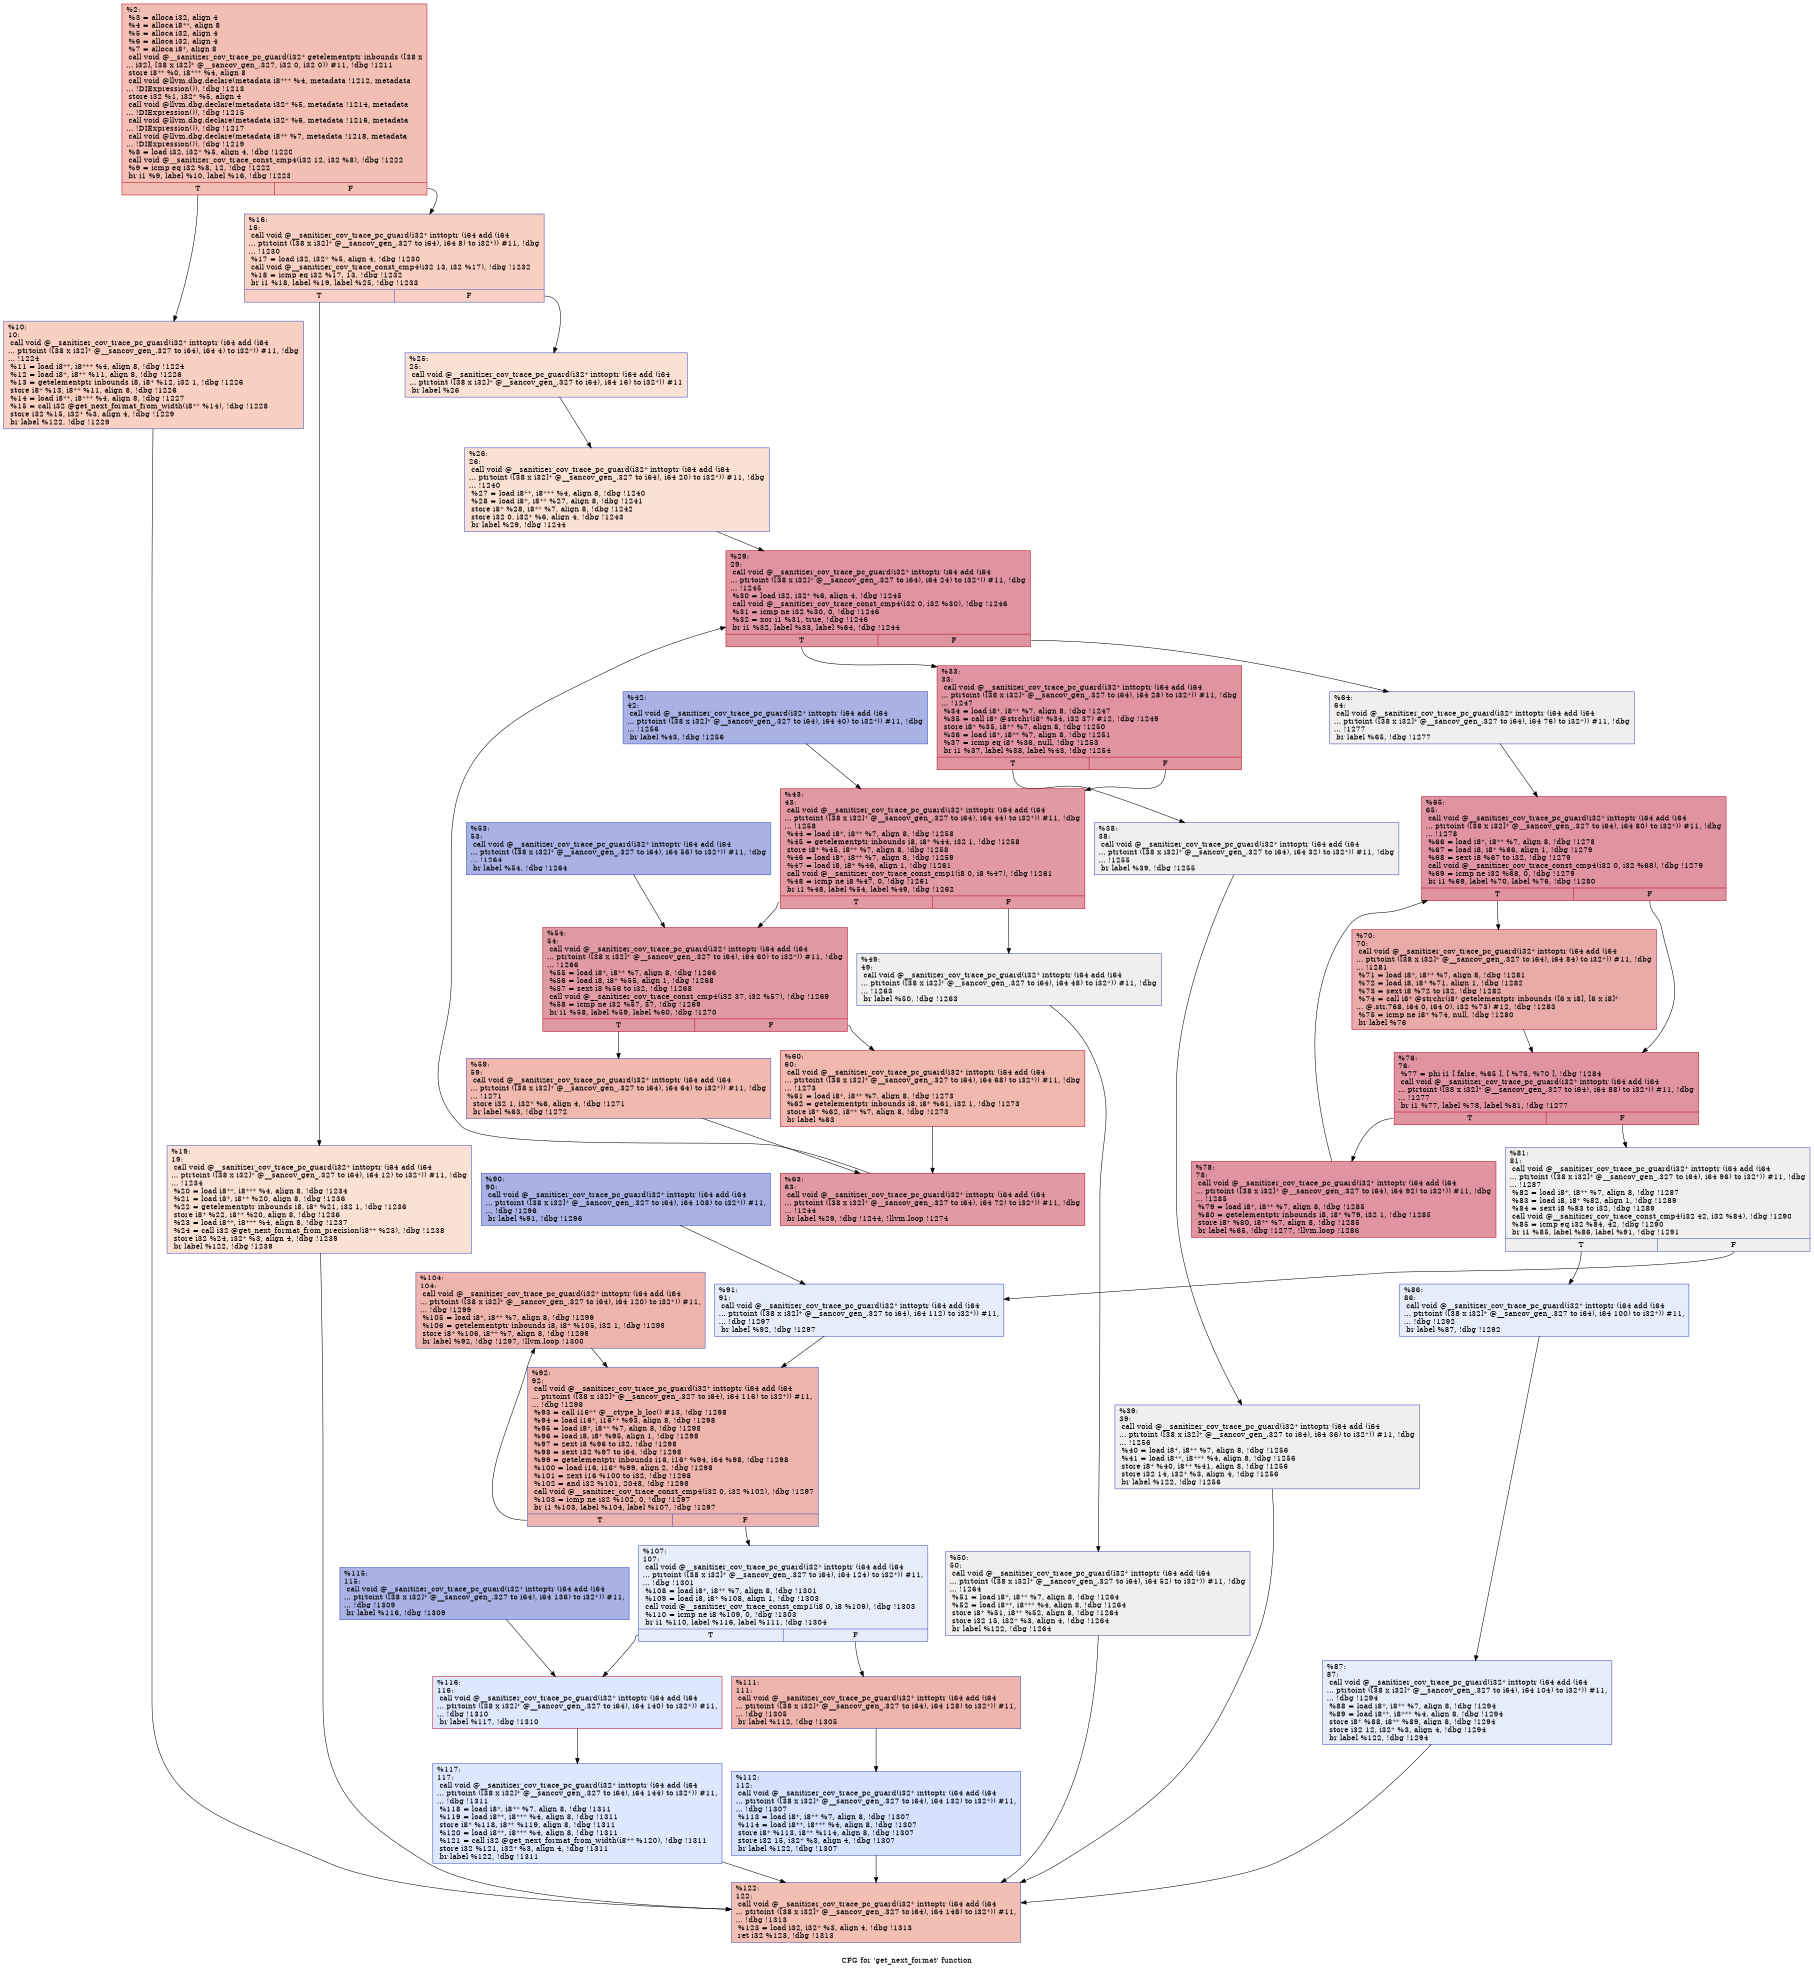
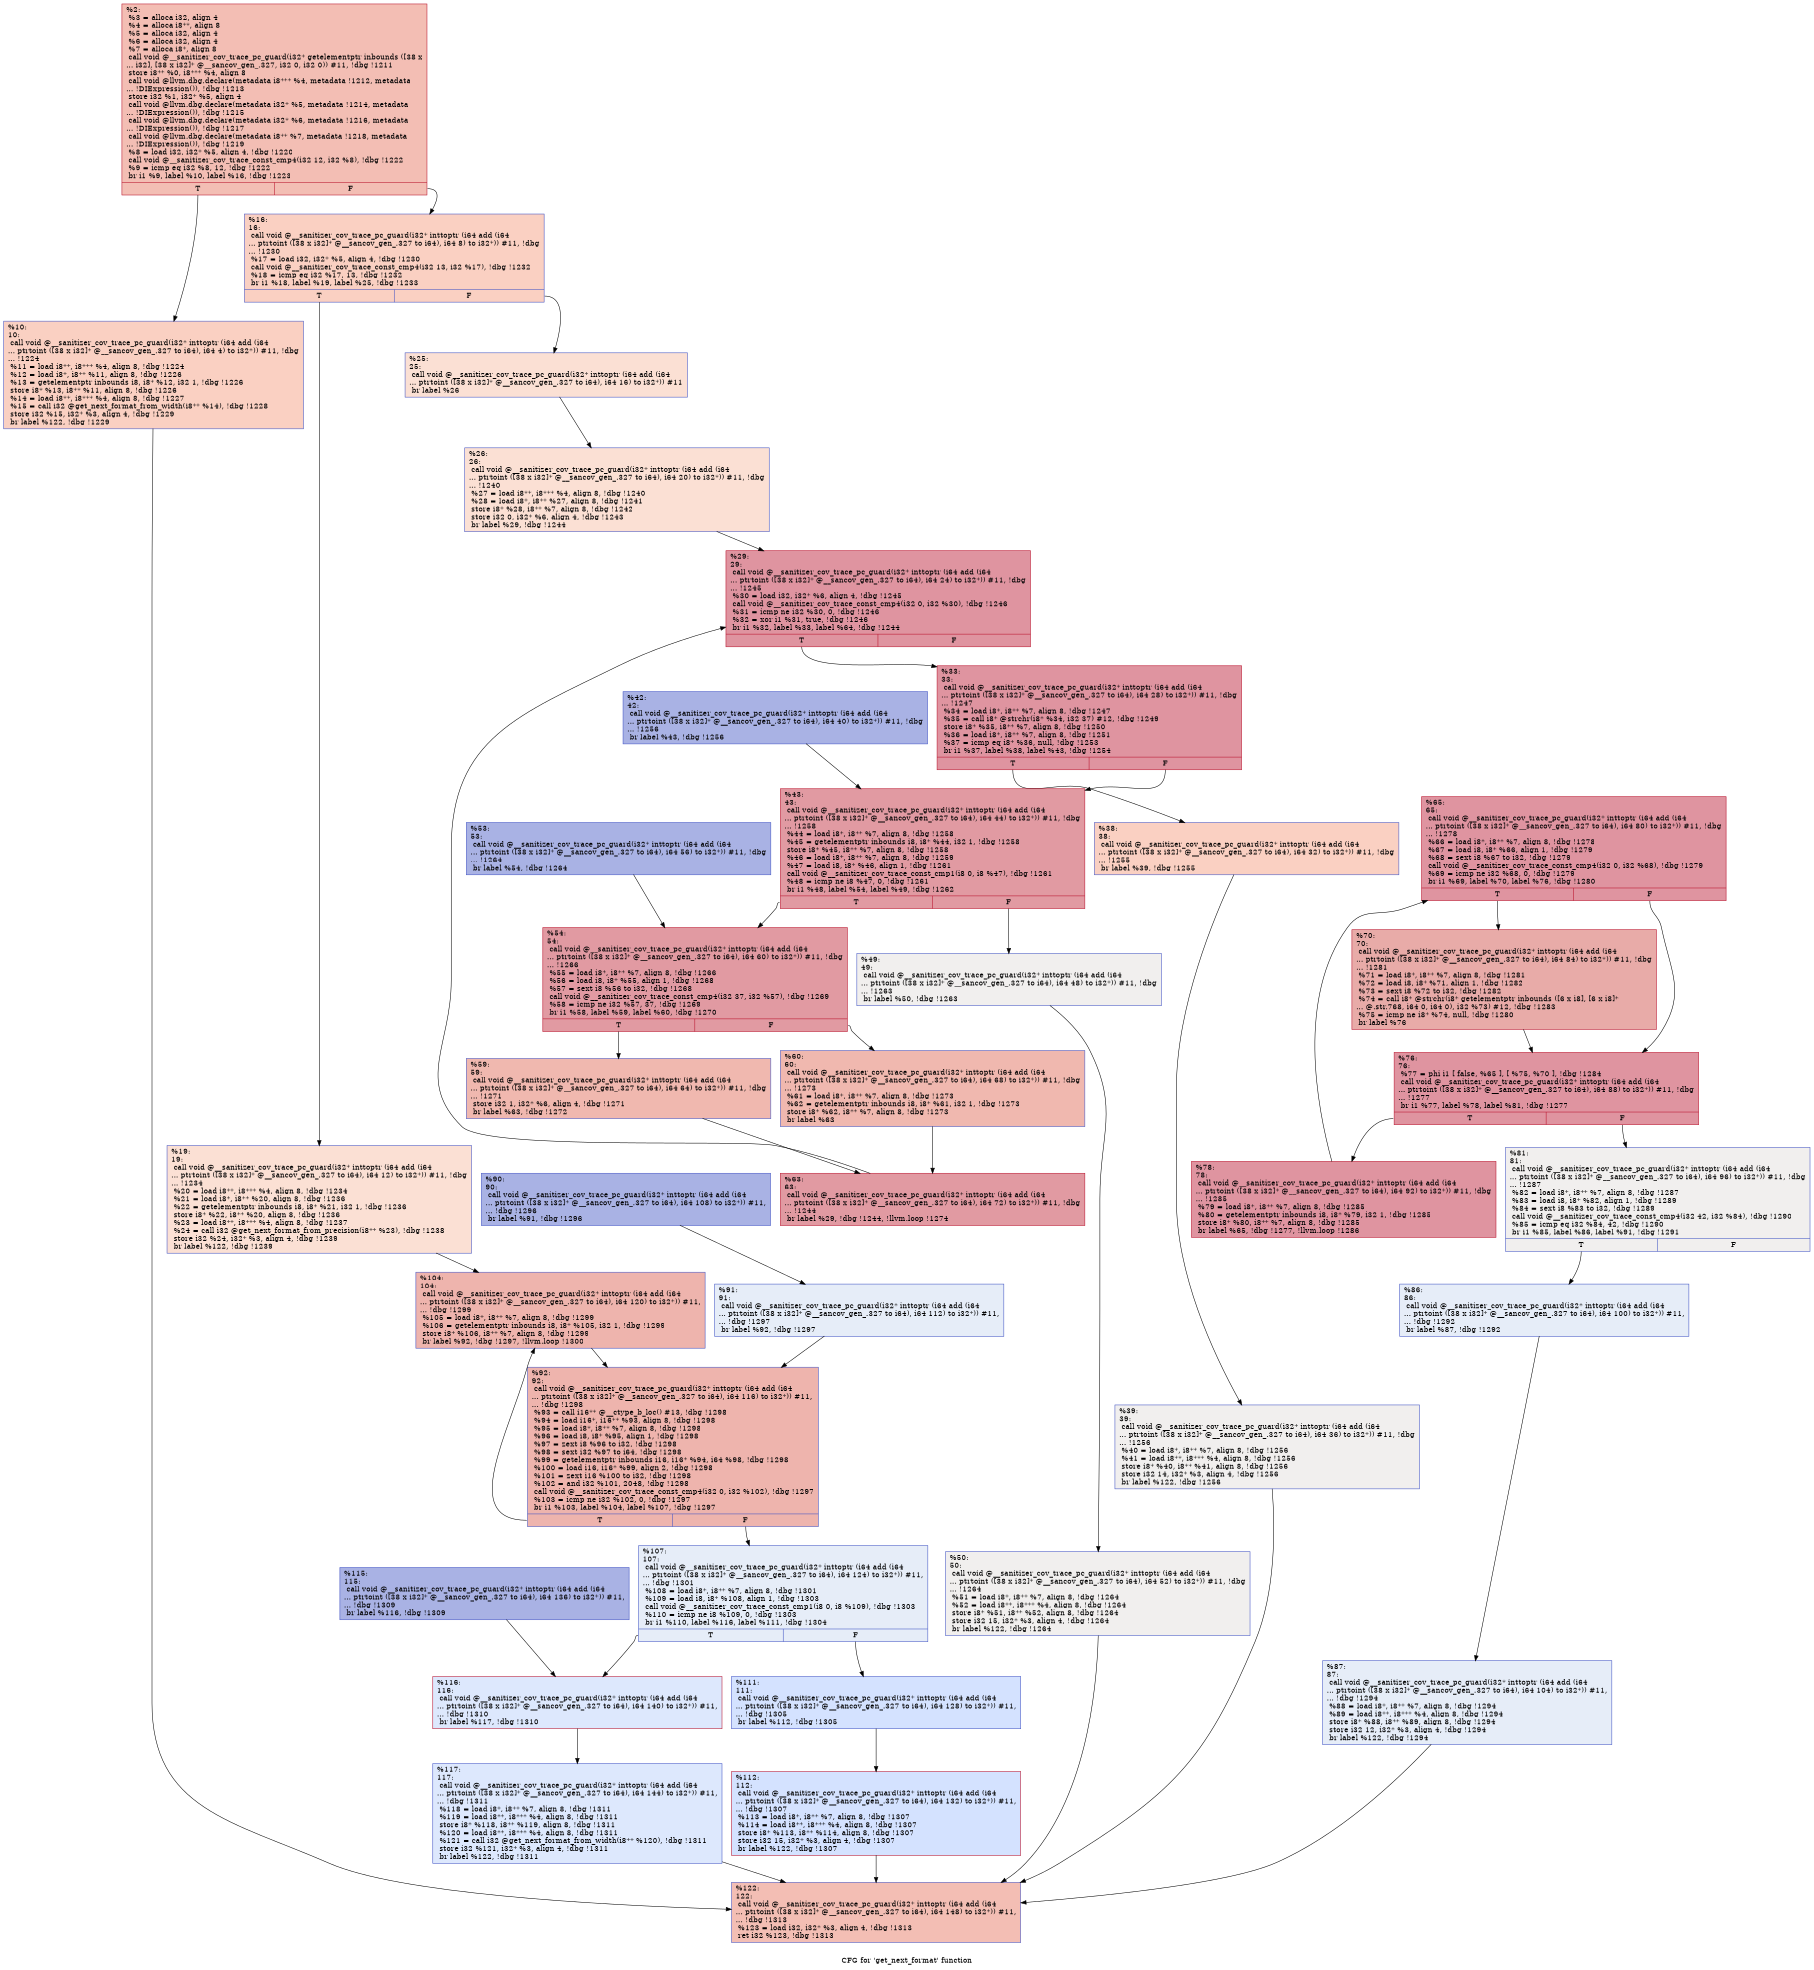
(1482, 718) -> none
(1247, 849) -> (1247, 849)
(933, 1089) -> (933, 1089)
(1372, 1274) -> none
(876, 1703) -> (876, 1703)
(324, 1732) -> (455, 1262)
(876, 1813) -> (876, 1813)
